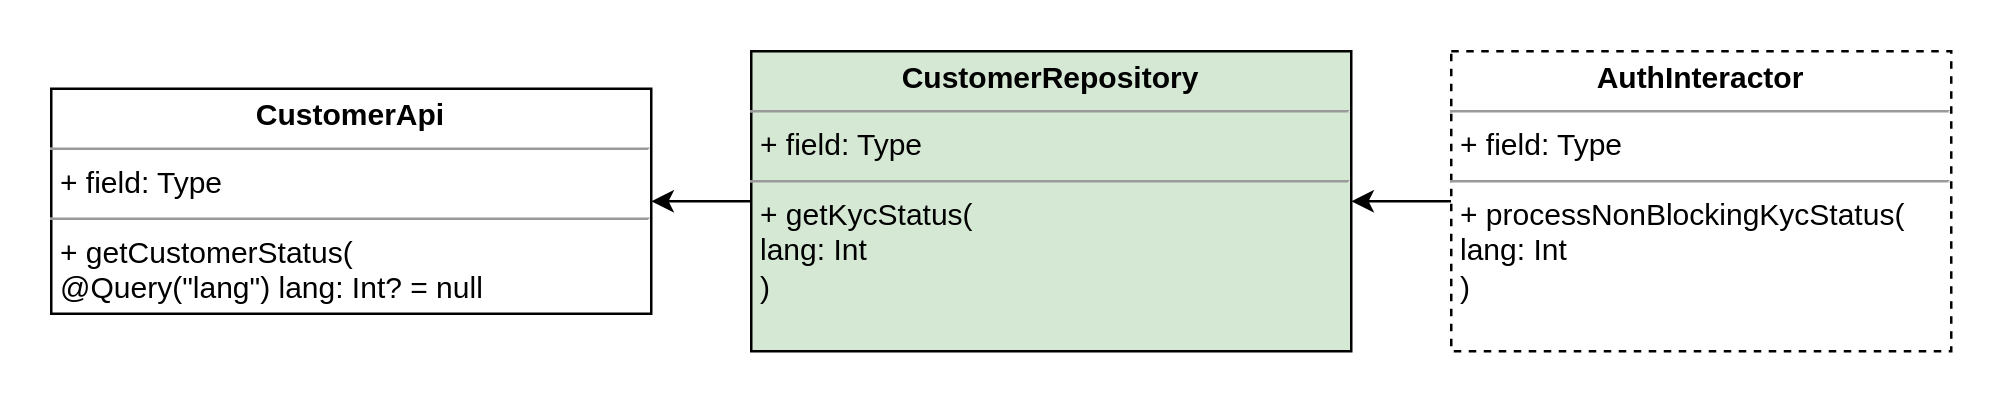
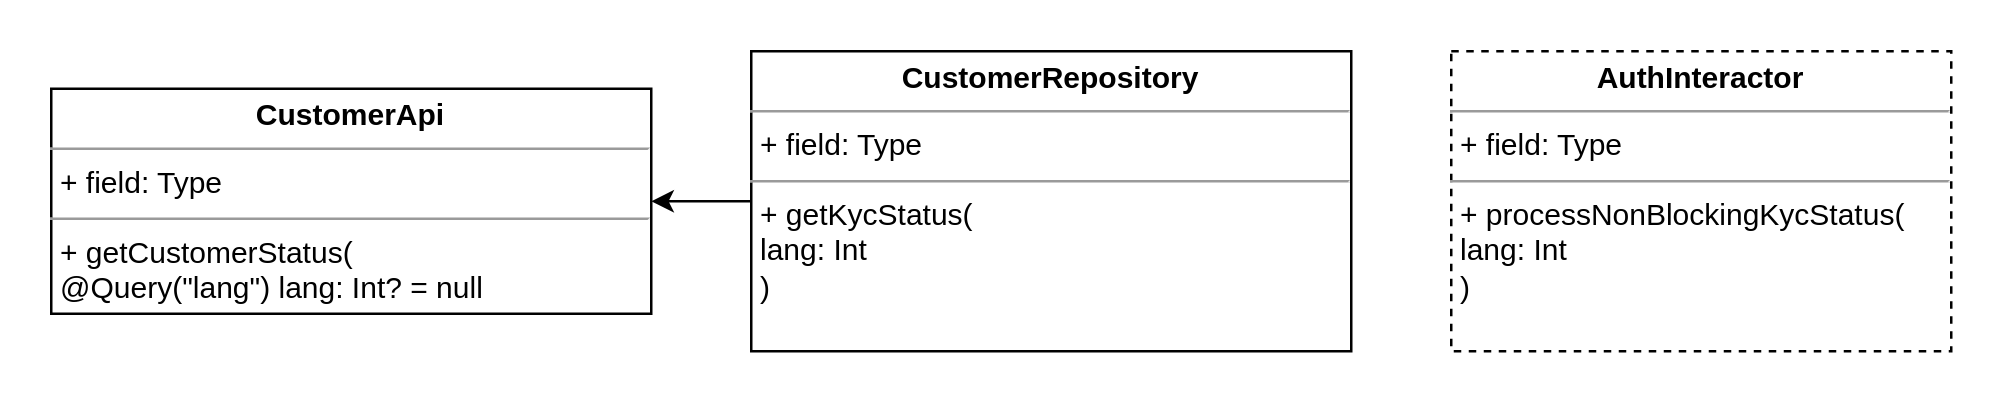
(1051, 201) -> (1051, 201)
(1409, 201) -> none
